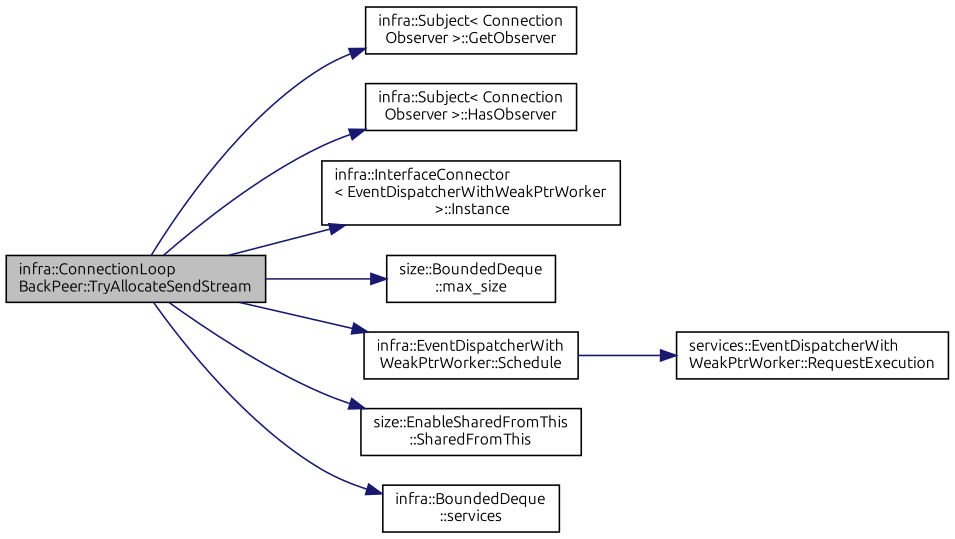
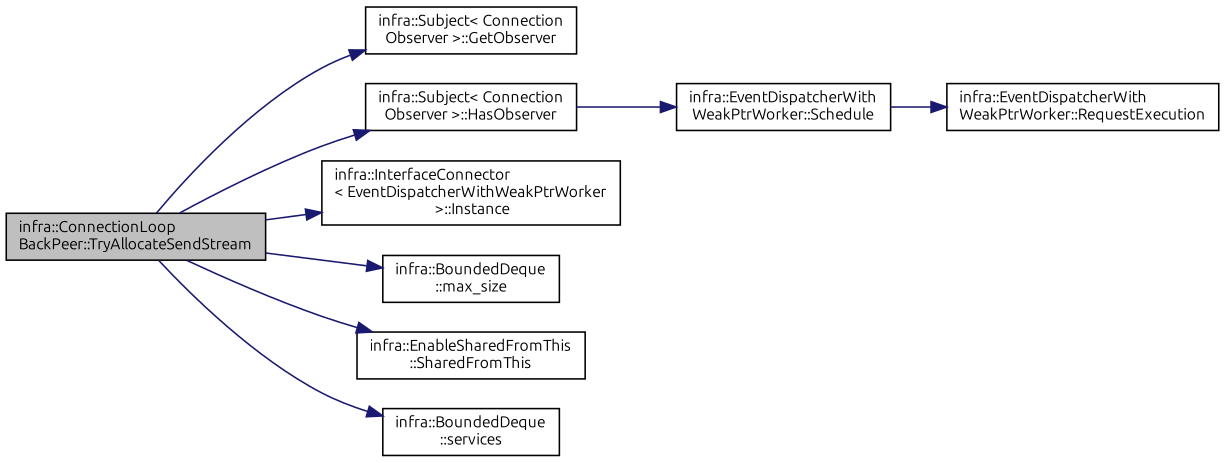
(471, 279) -> (471, 279)
(296, 315) -> (619, 107)
(812, 355) -> (1083, 107)
(471, 432) -> (471, 355)
